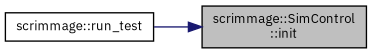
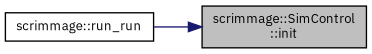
(79, 27) -> (79, 27)
